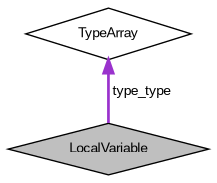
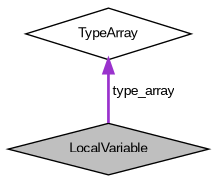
(140, 91) -> (142, 91)
